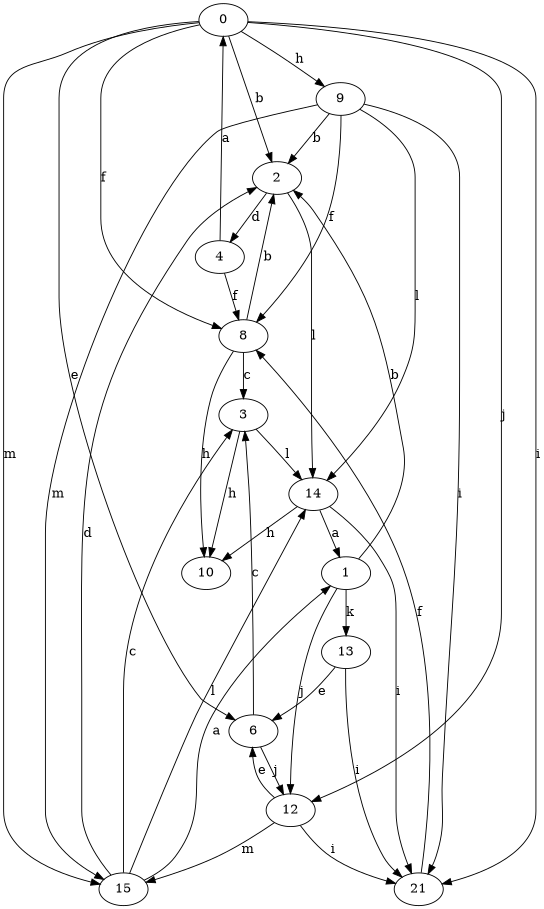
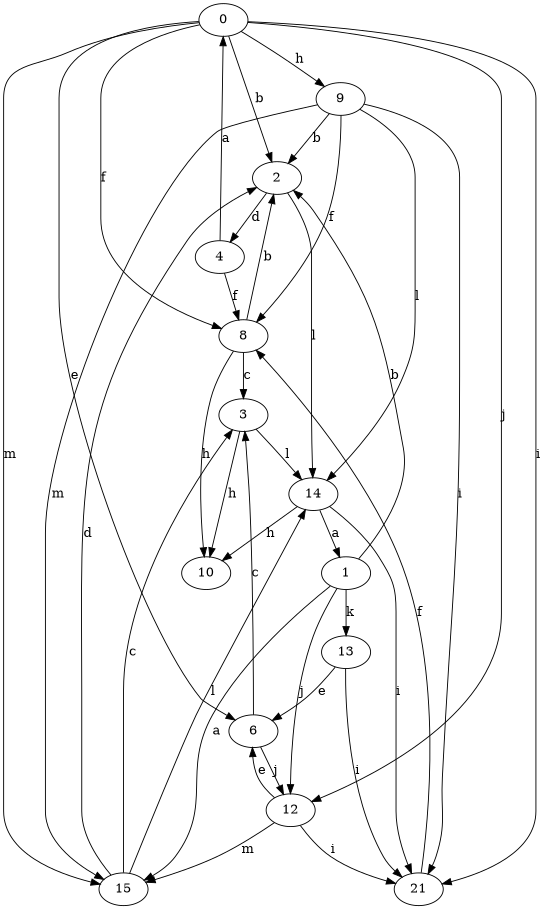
(208, 725) -> (212, 717)
